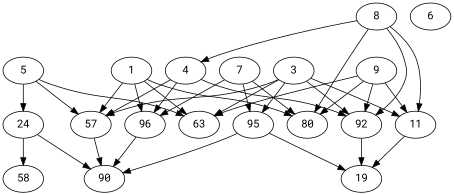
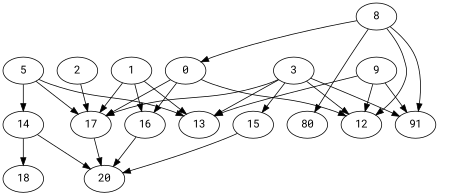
(431, 17) -> none
none -> (77, 71)
(186, 71) -> (186, 71)
(240, 71) -> none
(343, 97) -> none
(230, 99) -> none
(23, 125) -> (23, 125)
(91, 125) -> (91, 125)
(145, 125) -> (145, 125)
(199, 125) -> (199, 125)
(253, 125) -> (253, 125)
(361, 125) -> (361, 125)
(416, 125) -> (416, 125)
(23, 179) -> (23, 179)
(104, 179) -> (104, 179)
(361, 179) -> none
